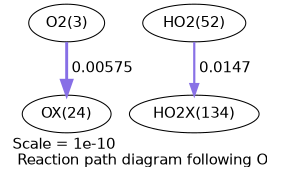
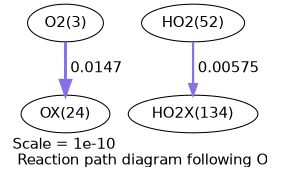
(100, 69) -> (94, 69)
(223, 69) -> (227, 69)
